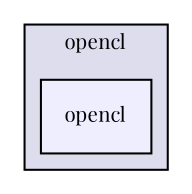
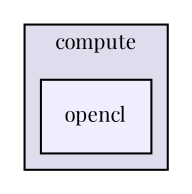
(96, 44) -> (96, 44)
